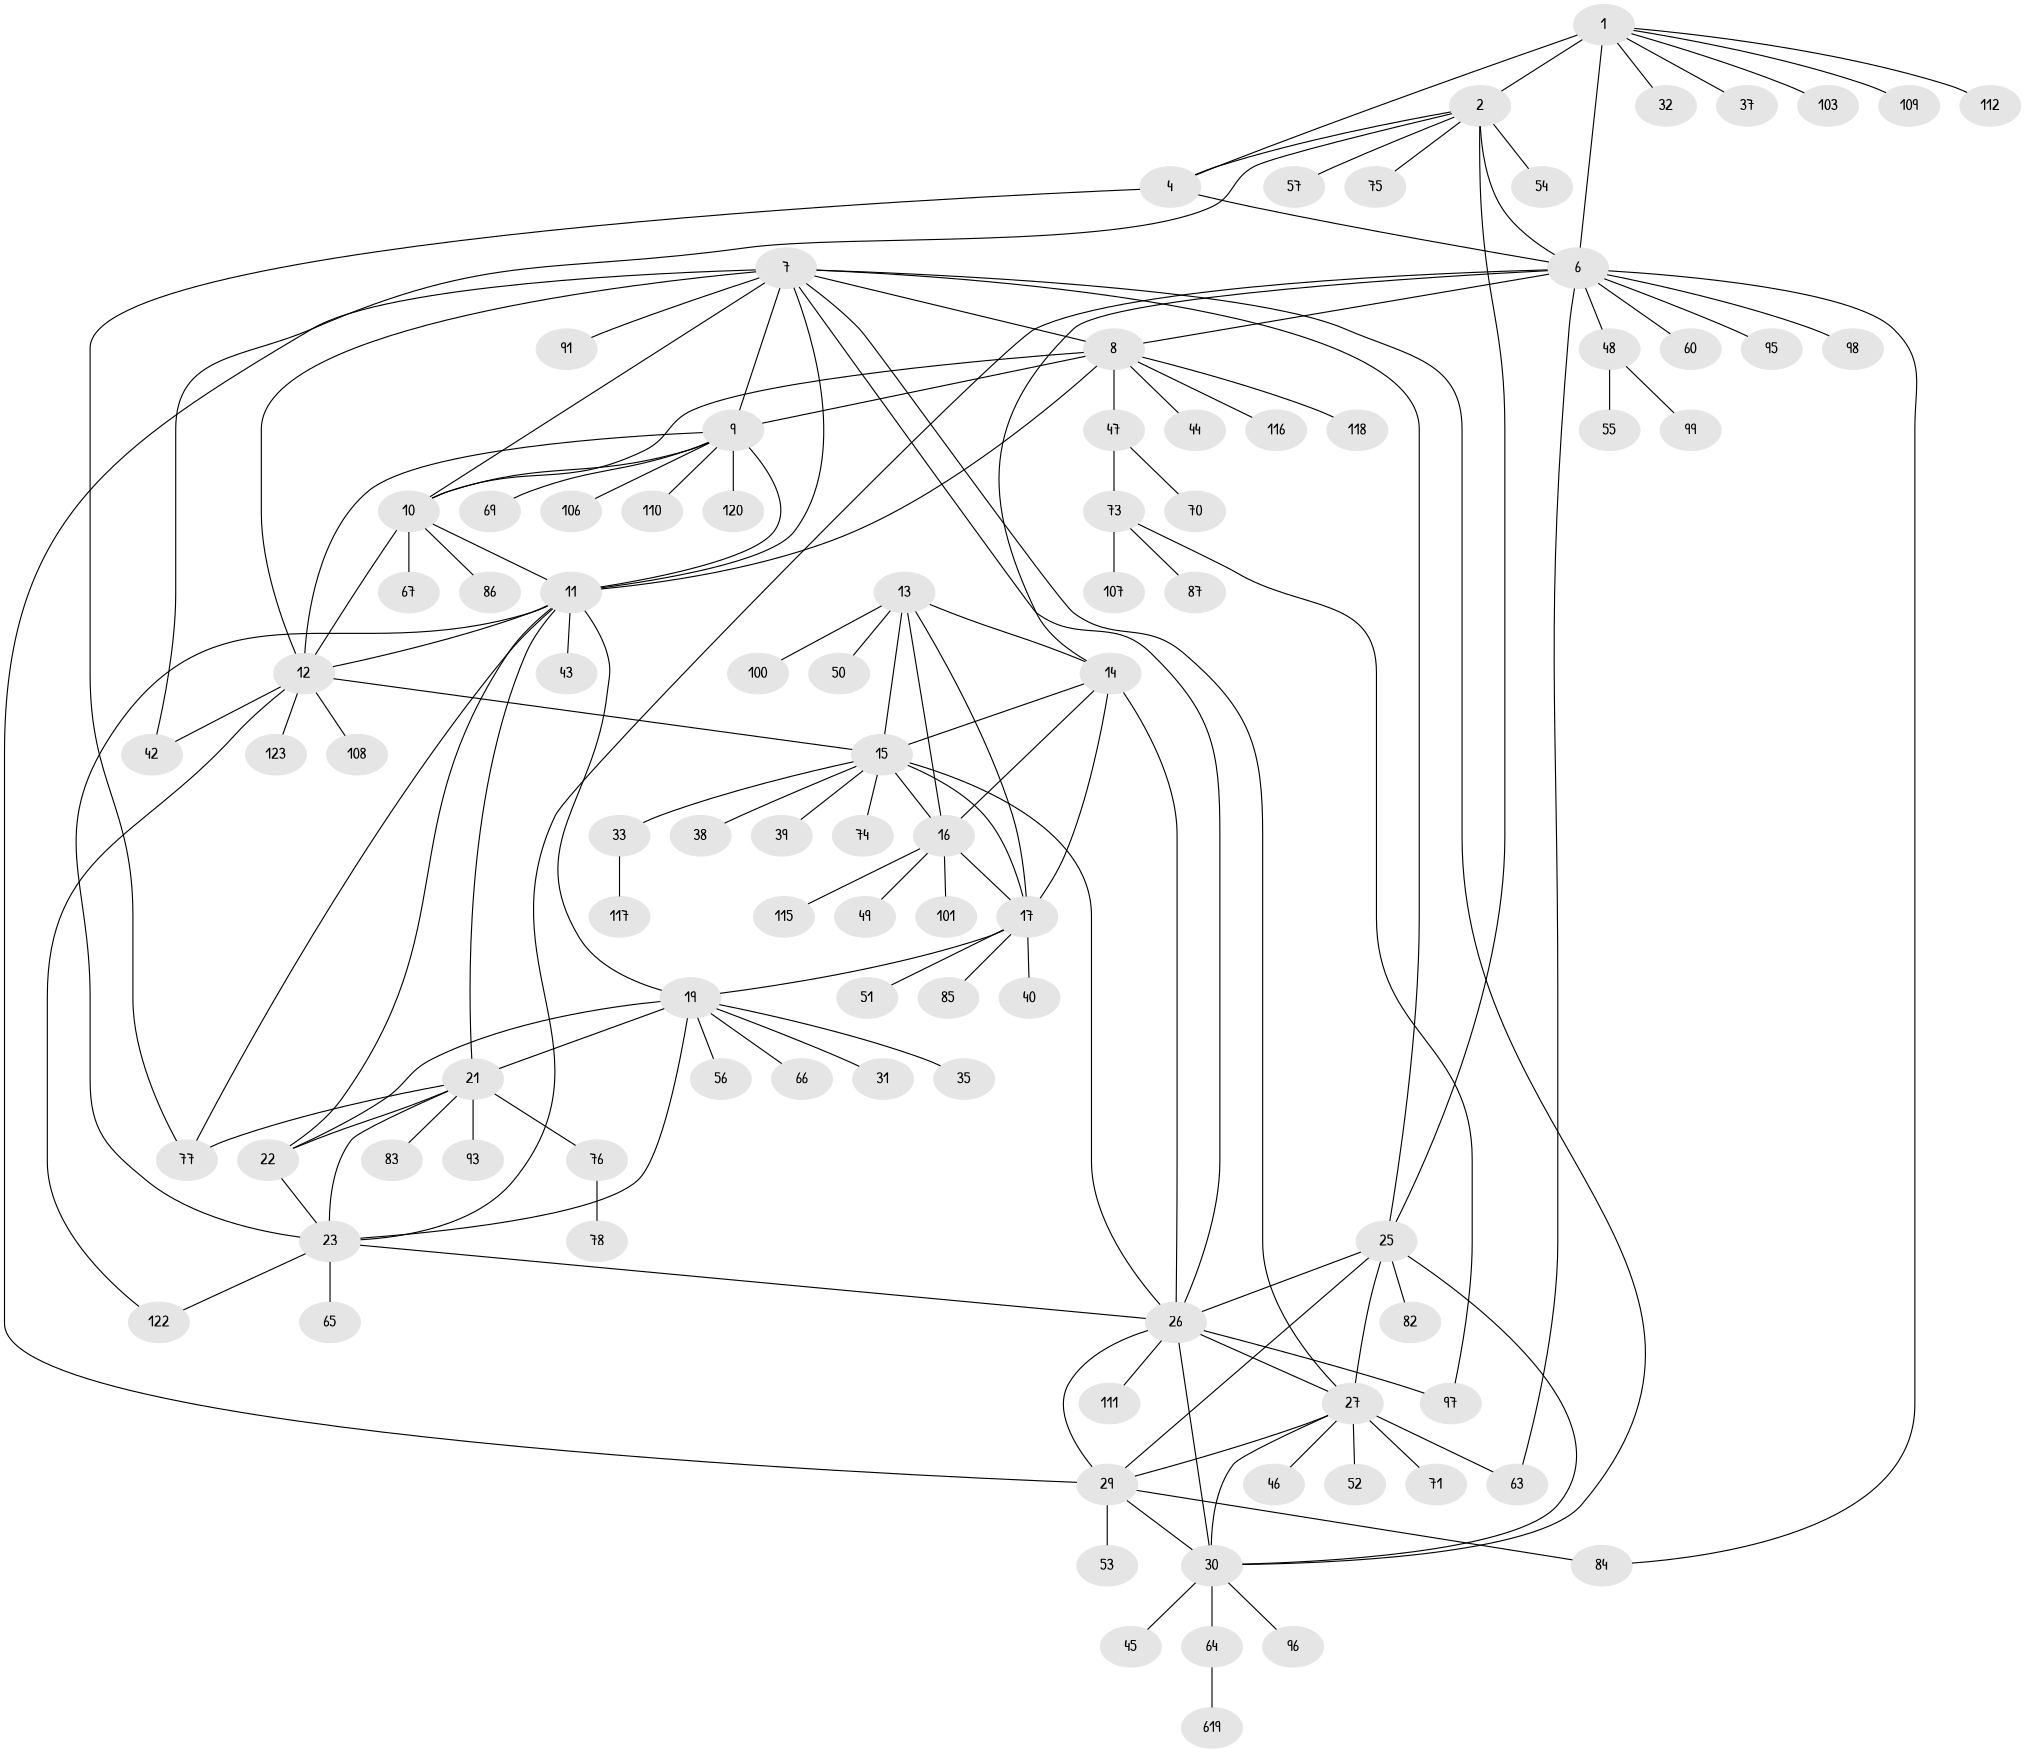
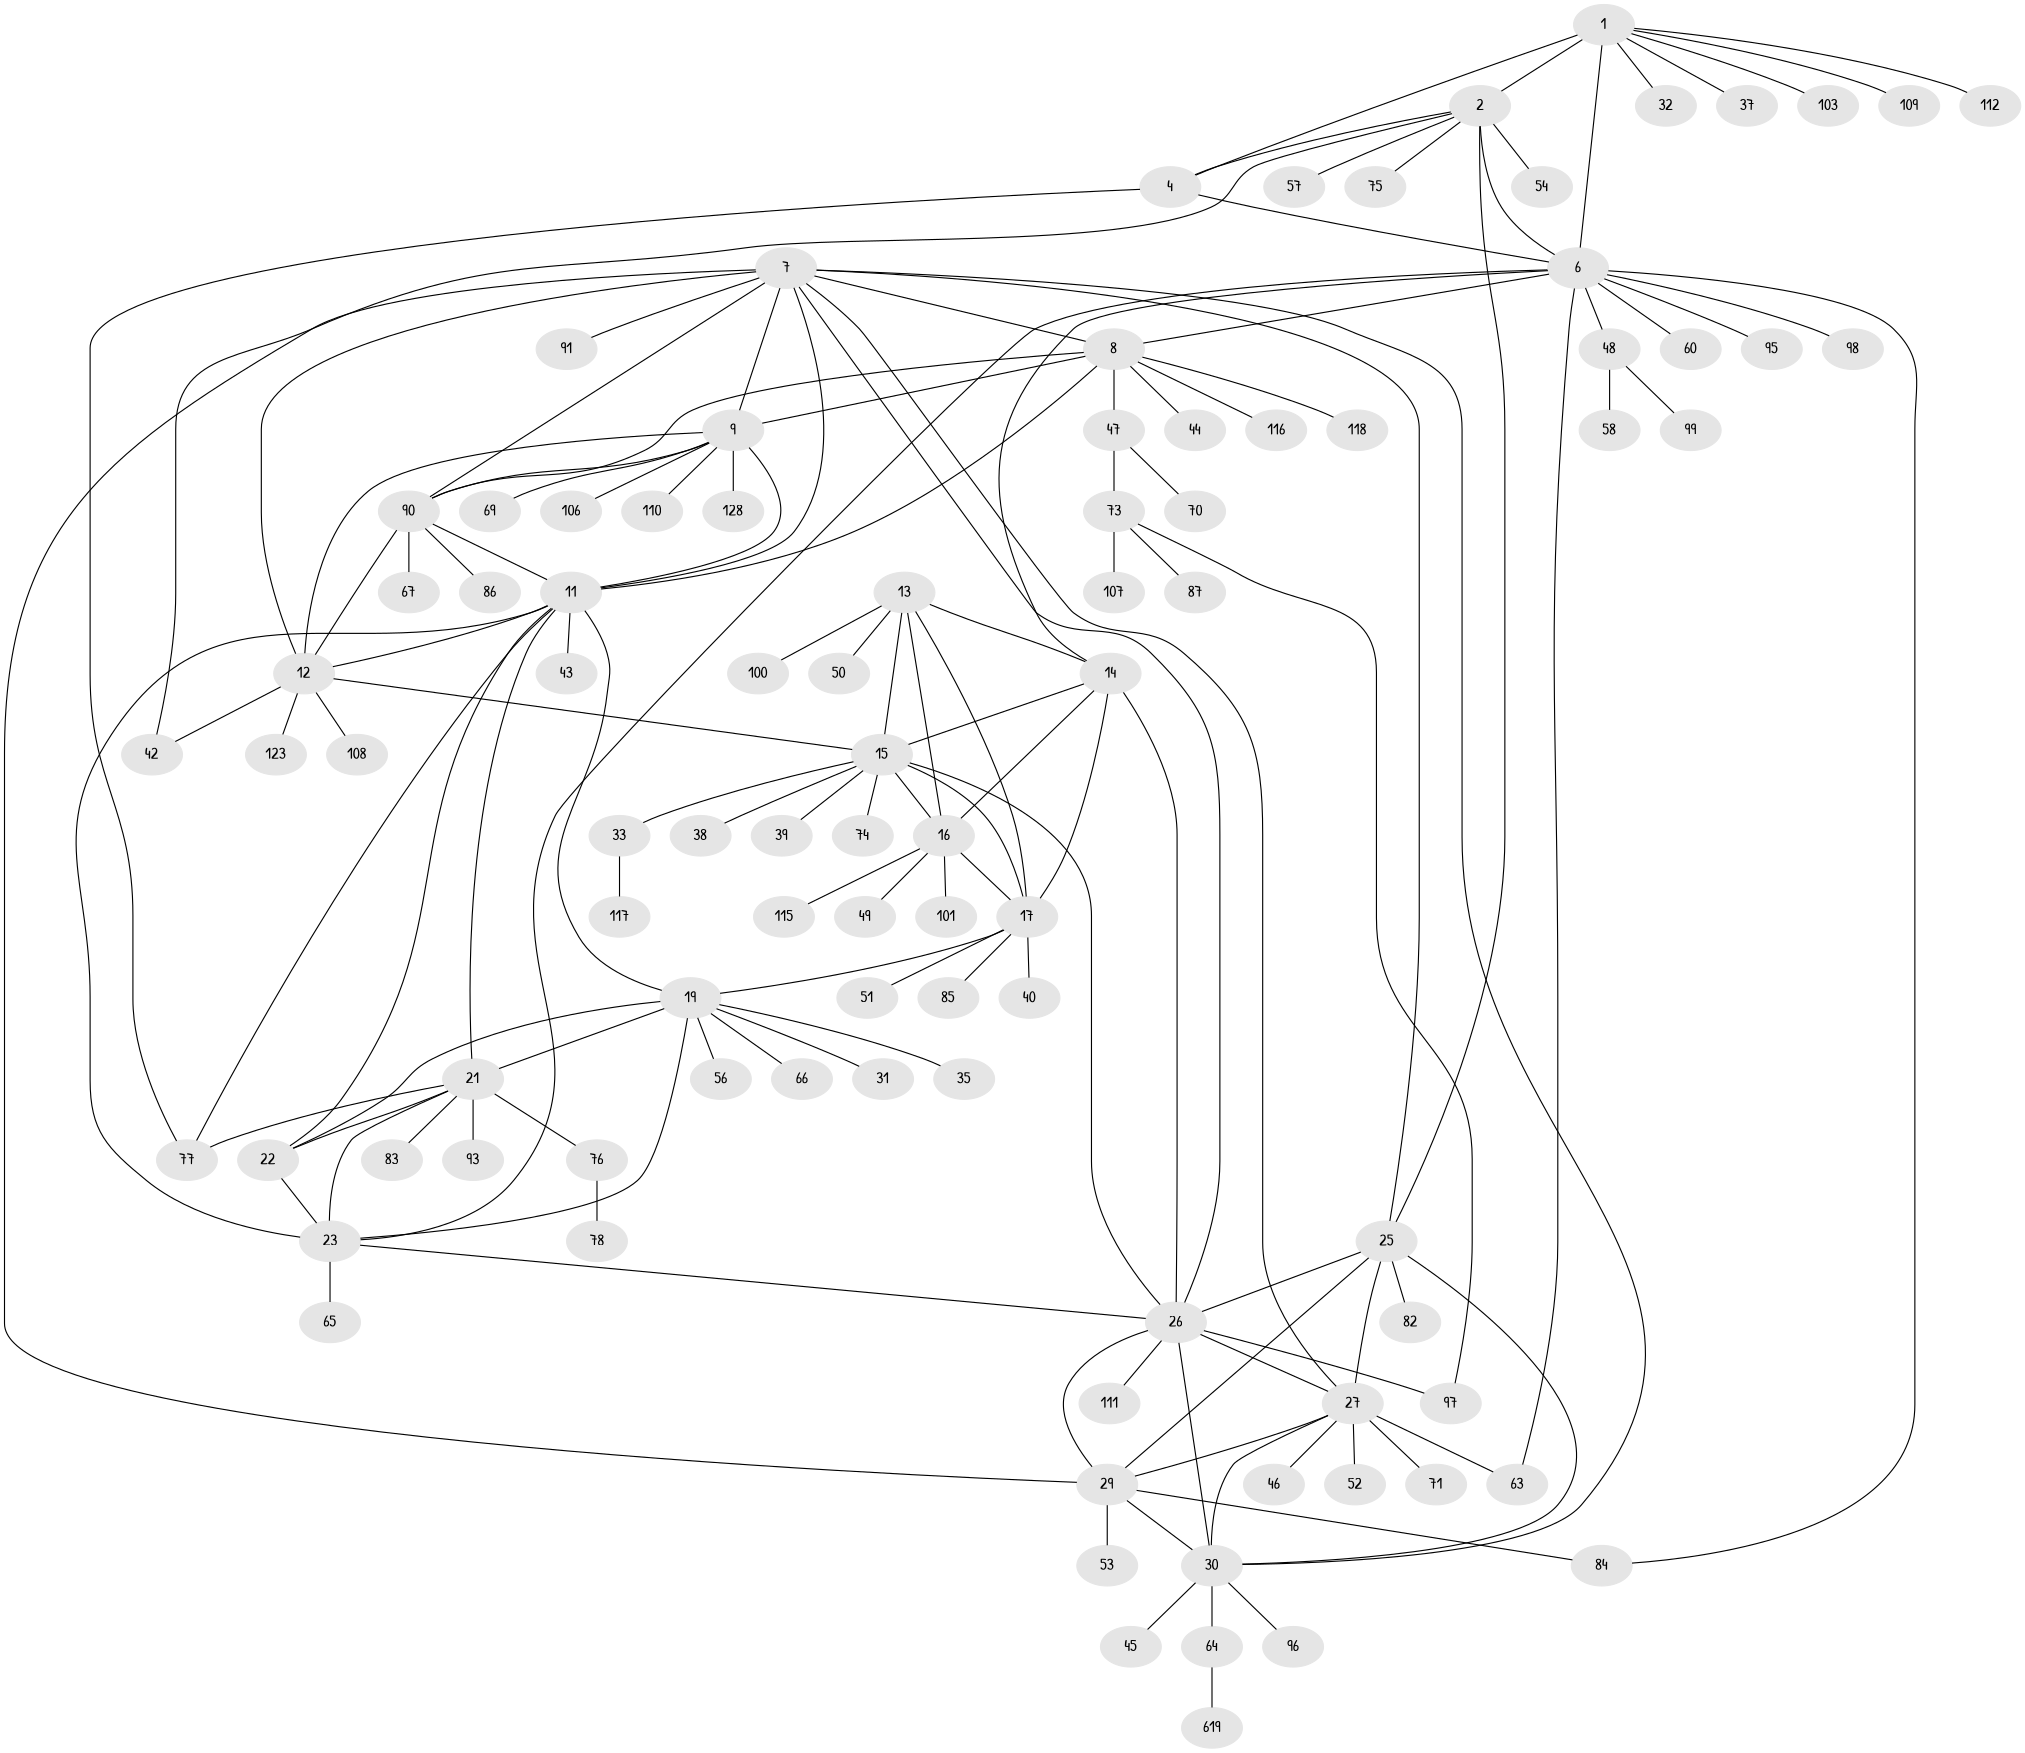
(1610, 430) -> (1610, 430)
(409, 511) -> (409, 511)
(733, 511) -> (733, 511)
(159, 1322) -> none
